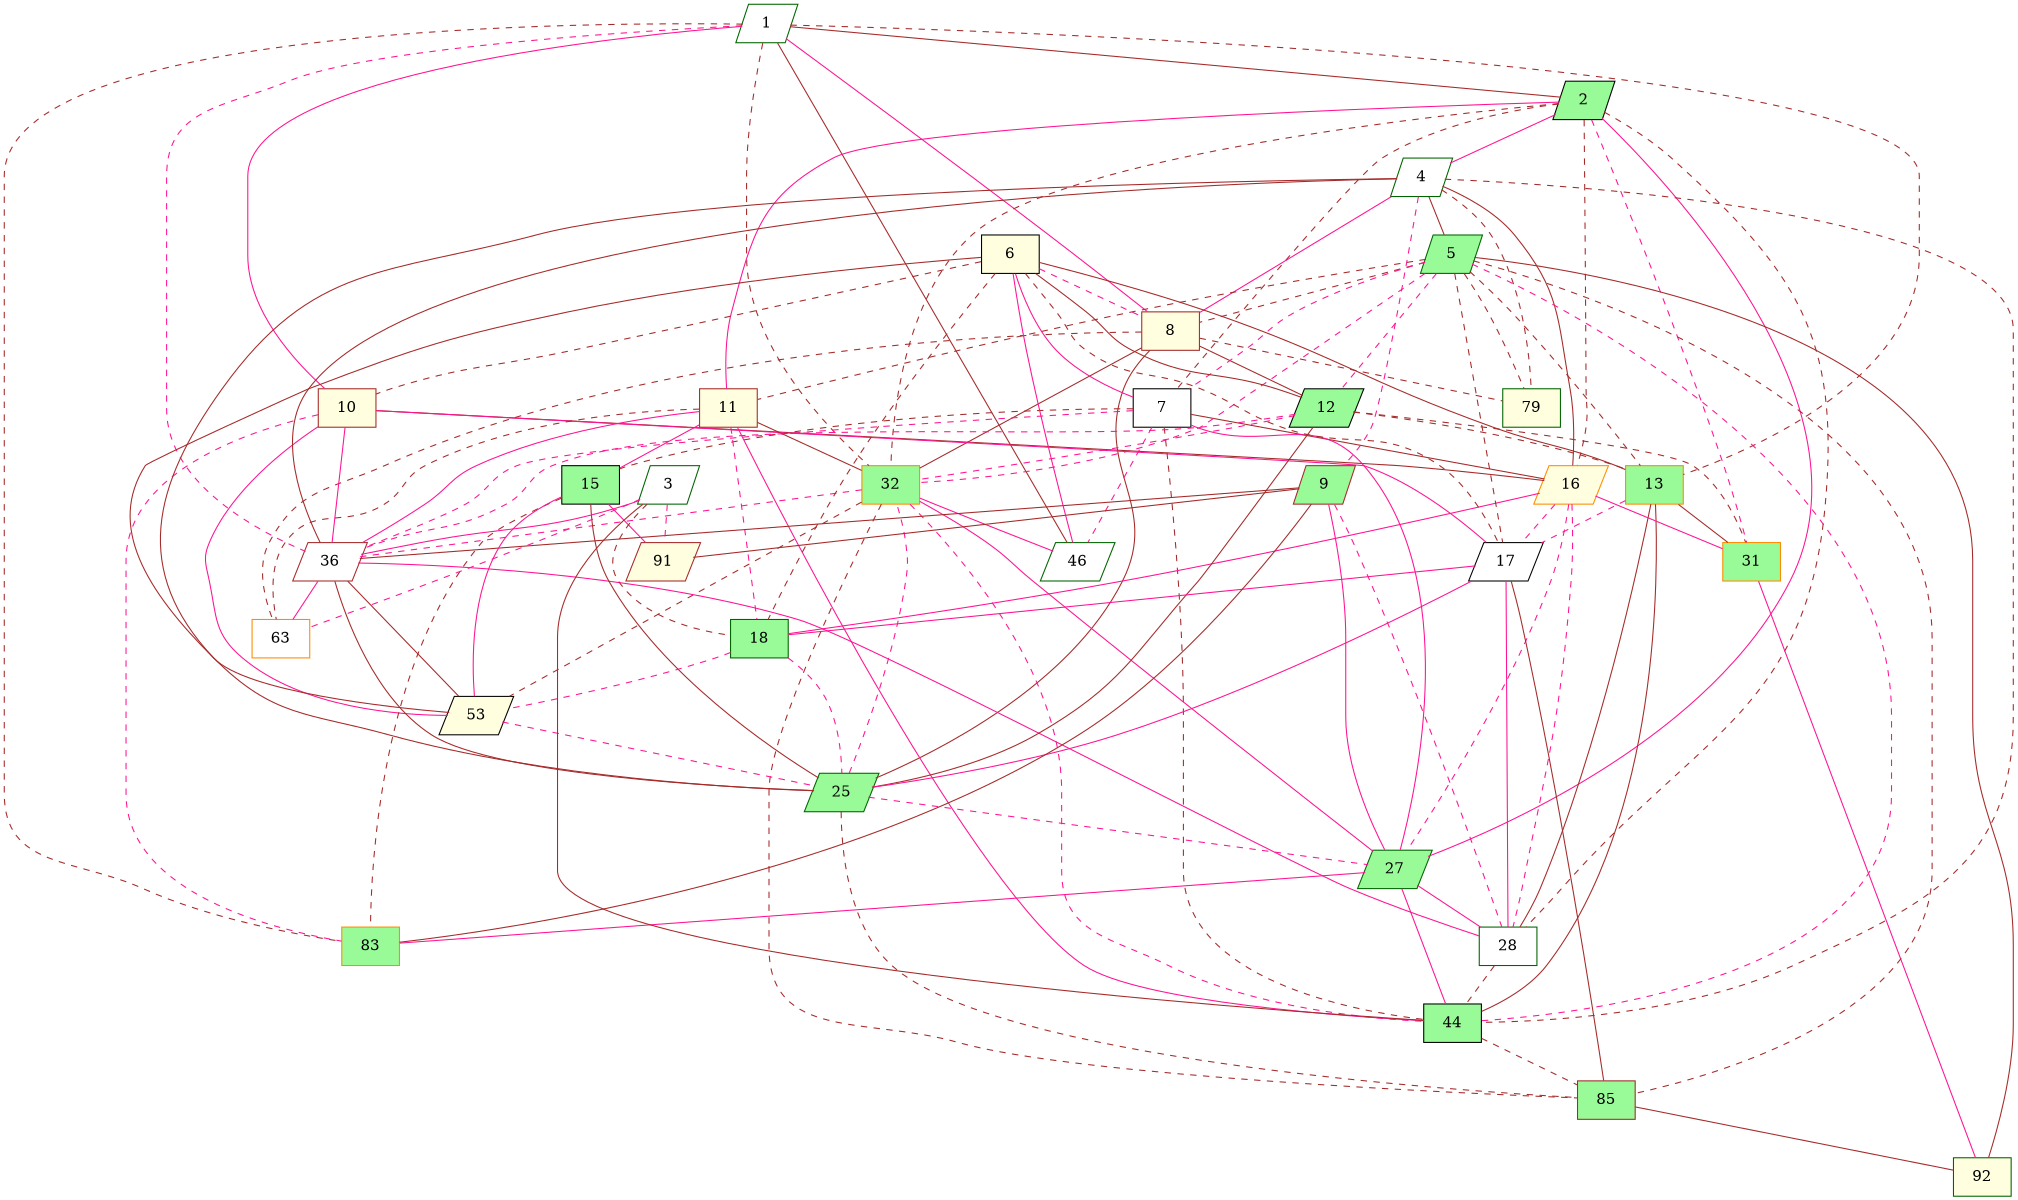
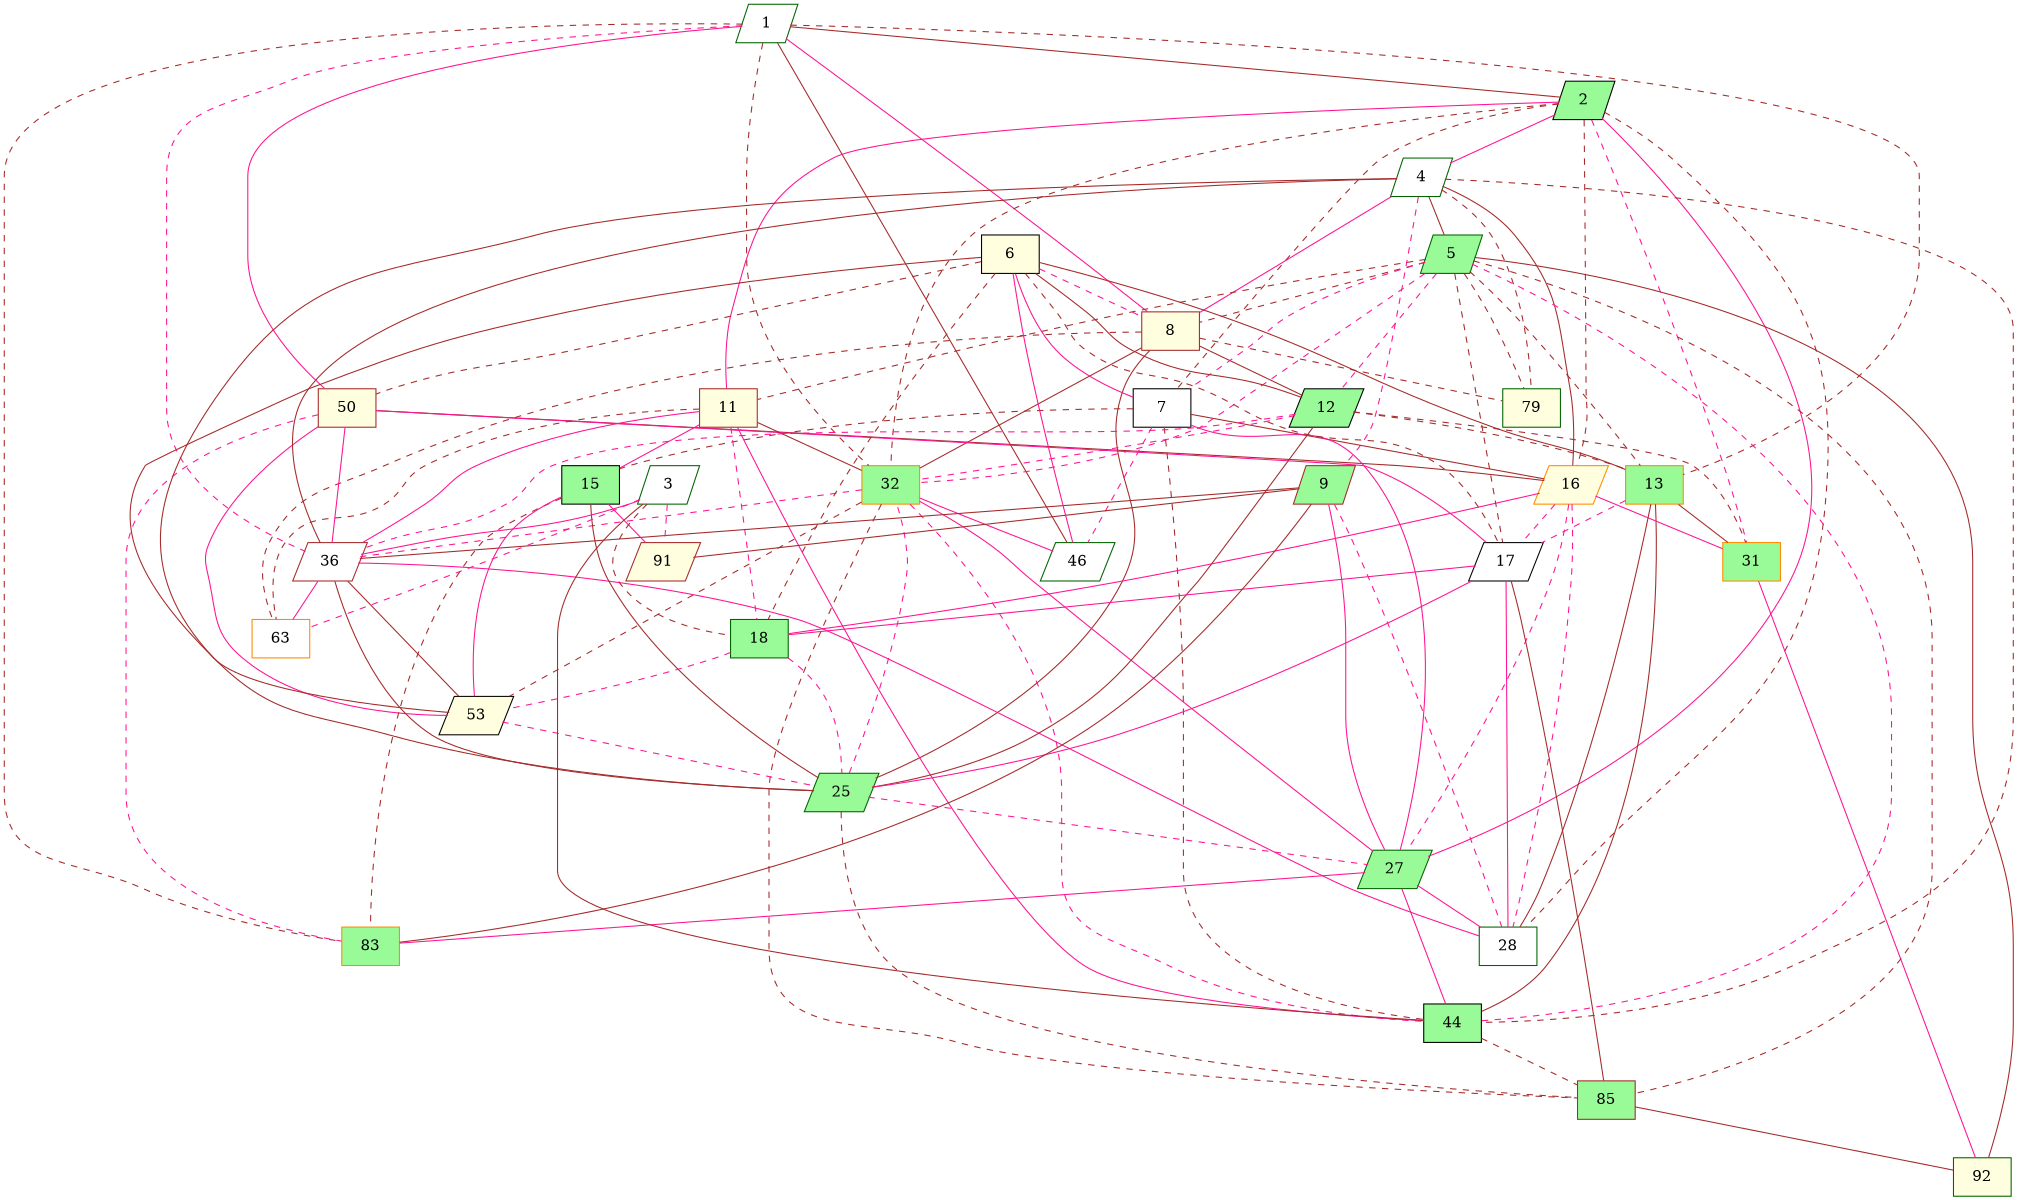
(347, 408) -> (347, 408)
(559, 457) -> none
(1480, 985) -> none
